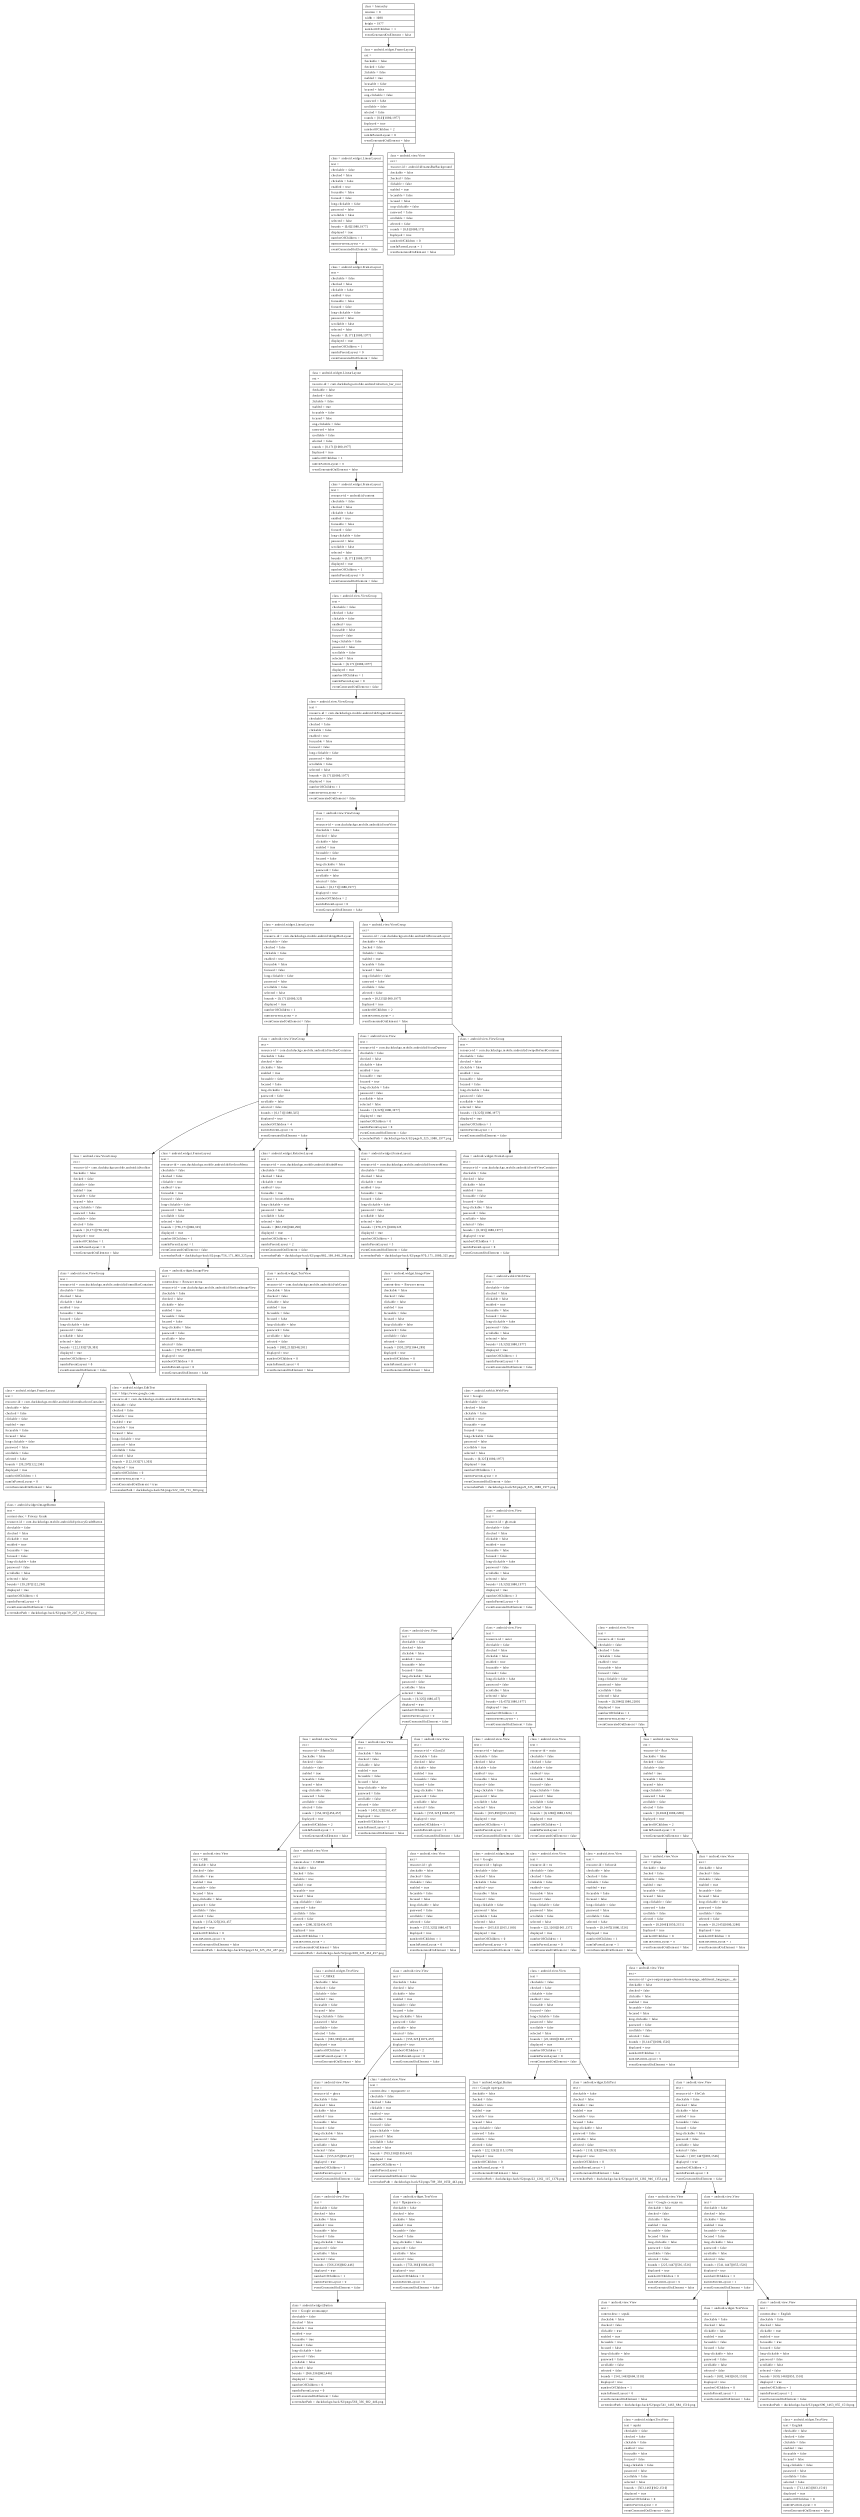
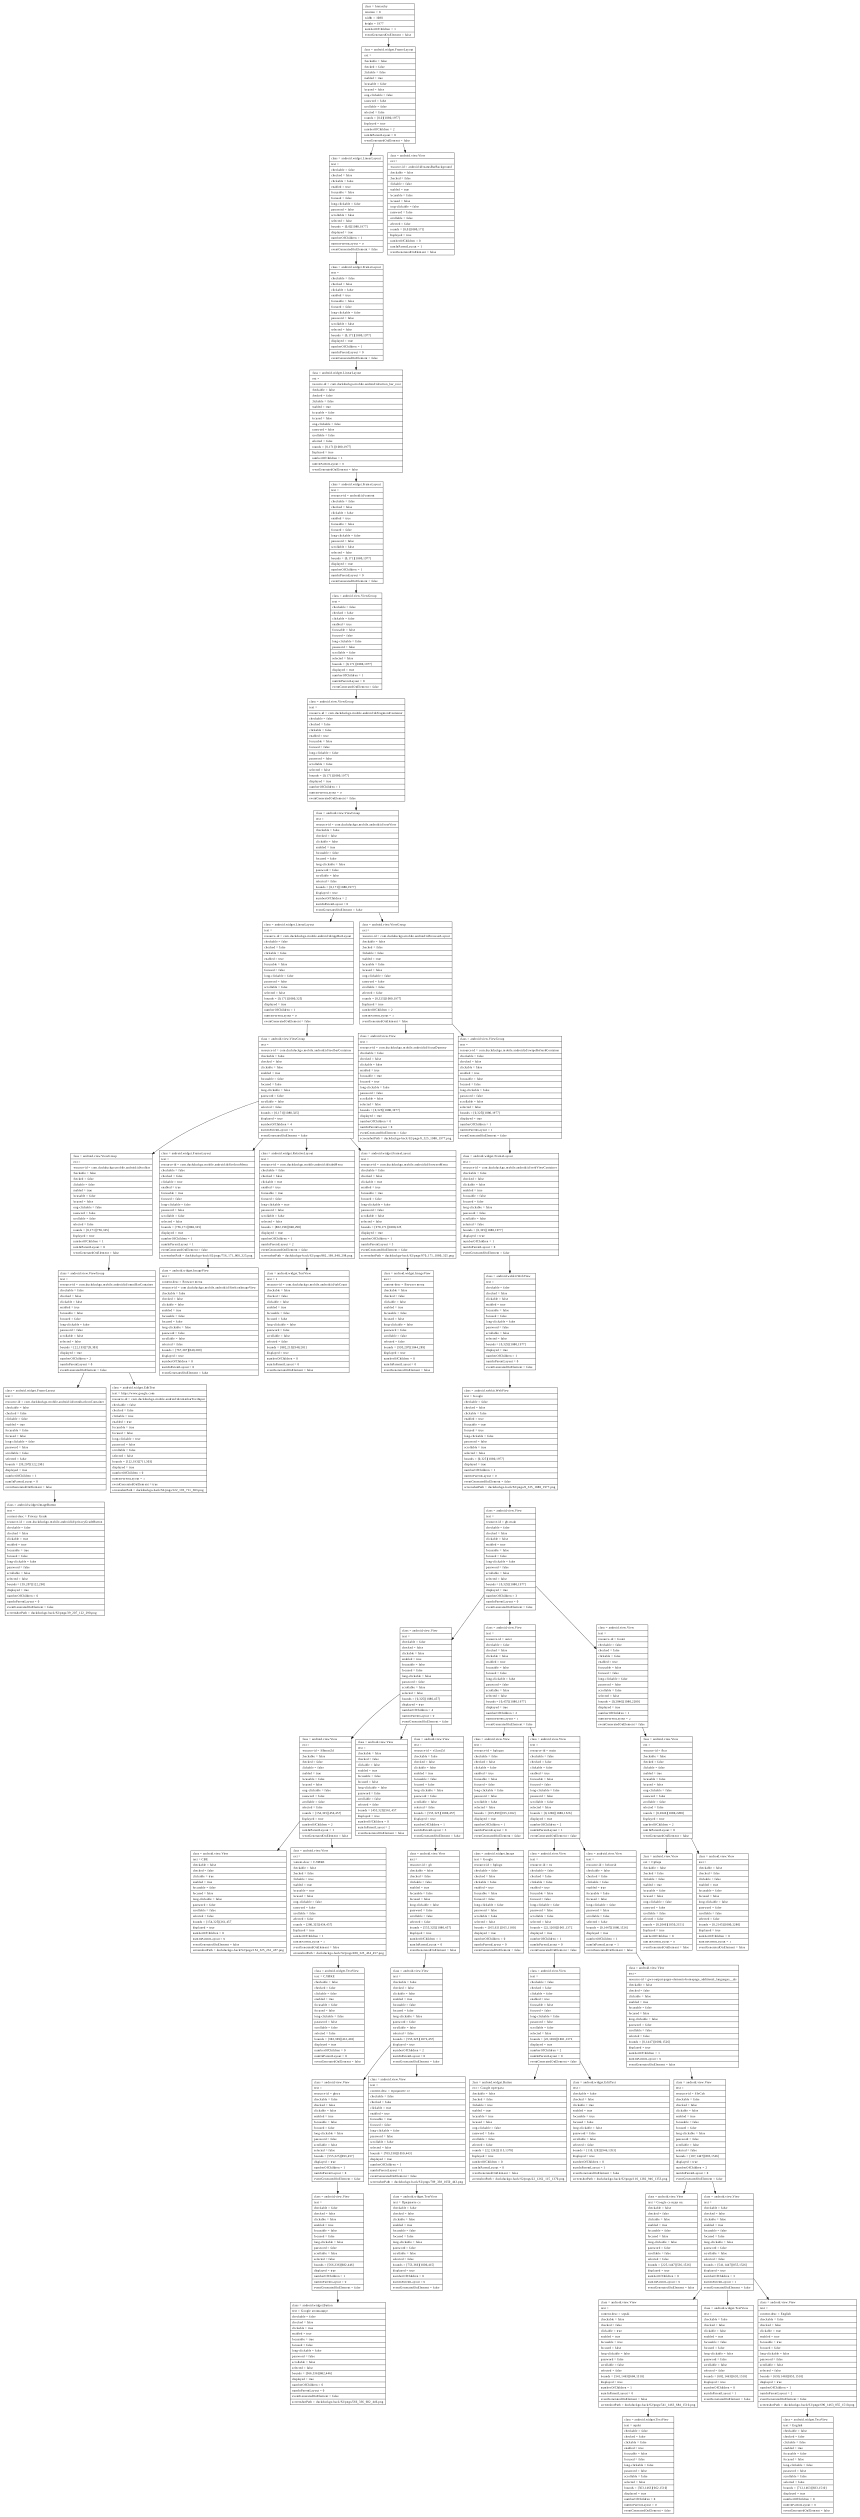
(278, 1199) -> (272, 1199)
